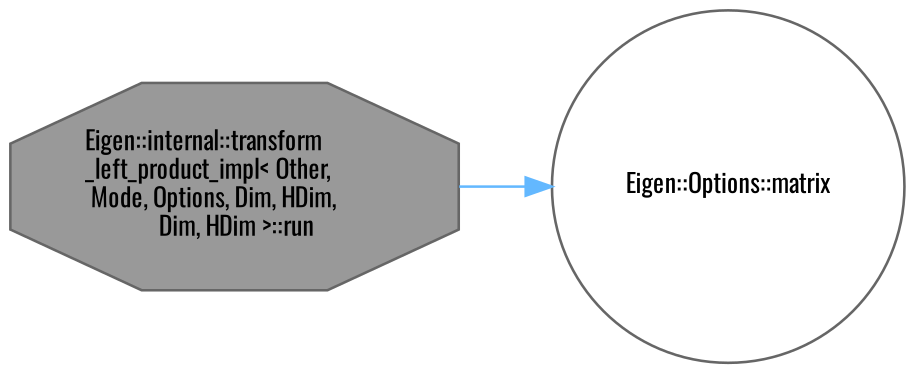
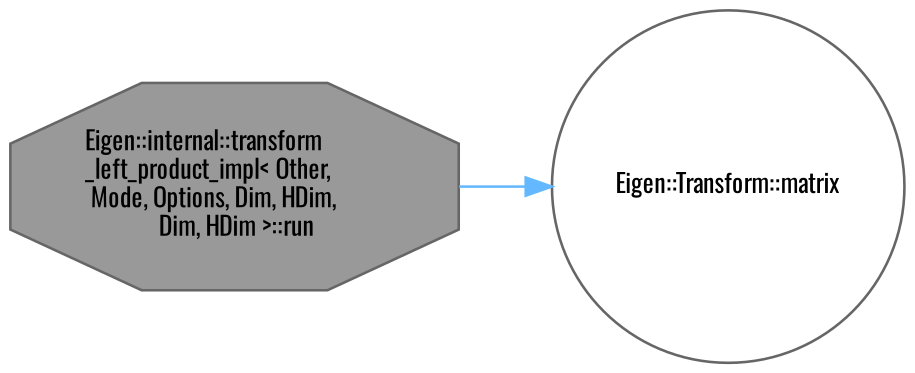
(728, 187) -> (728, 187)
